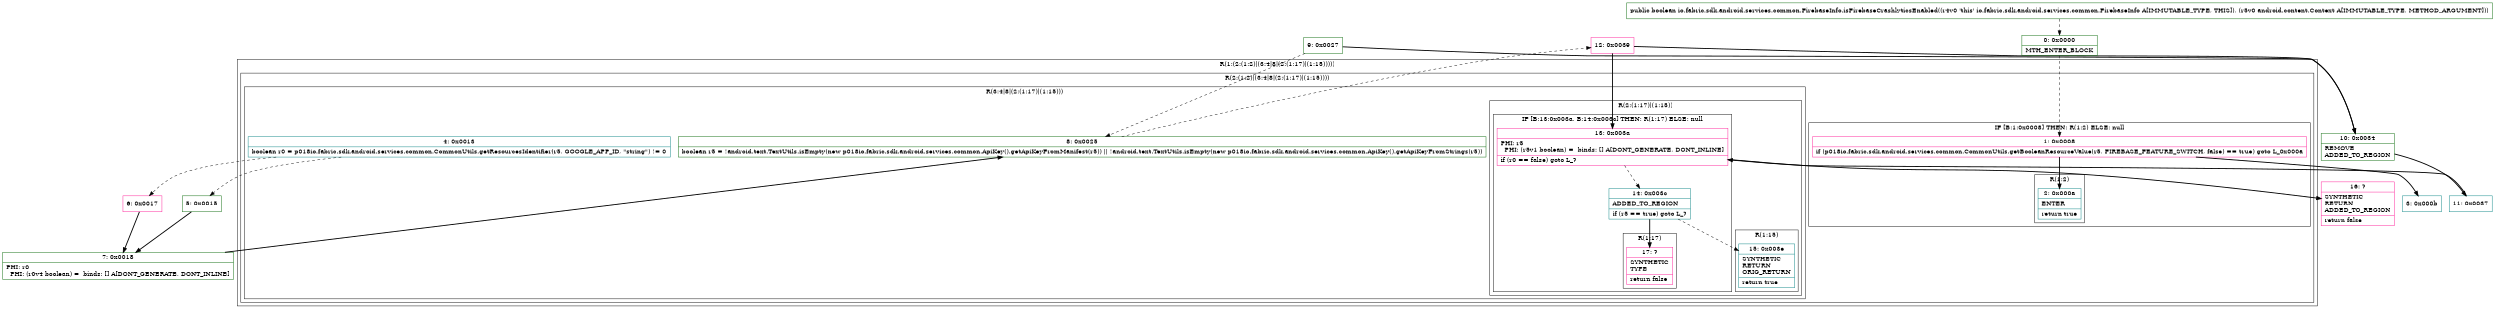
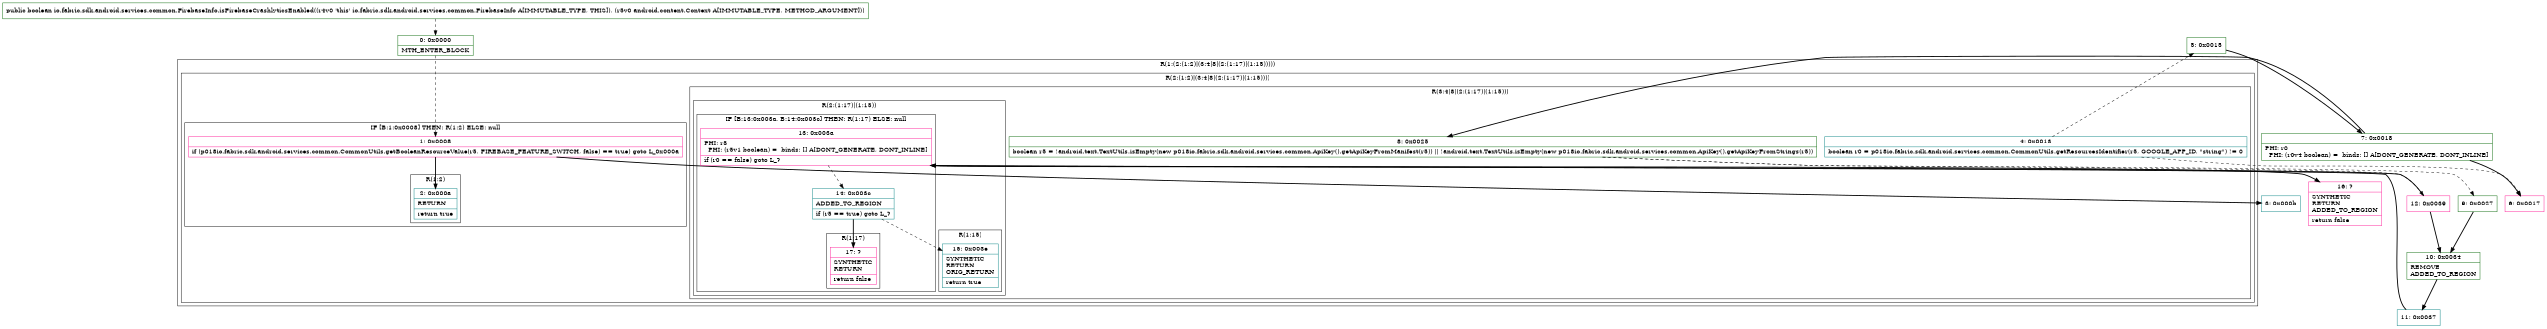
(1207, 94) -> (2041, 167)
(2053, 204) -> (432, 204)
(132, 230) -> (2492, 169)
(1639, 269) -> (848, 269)
